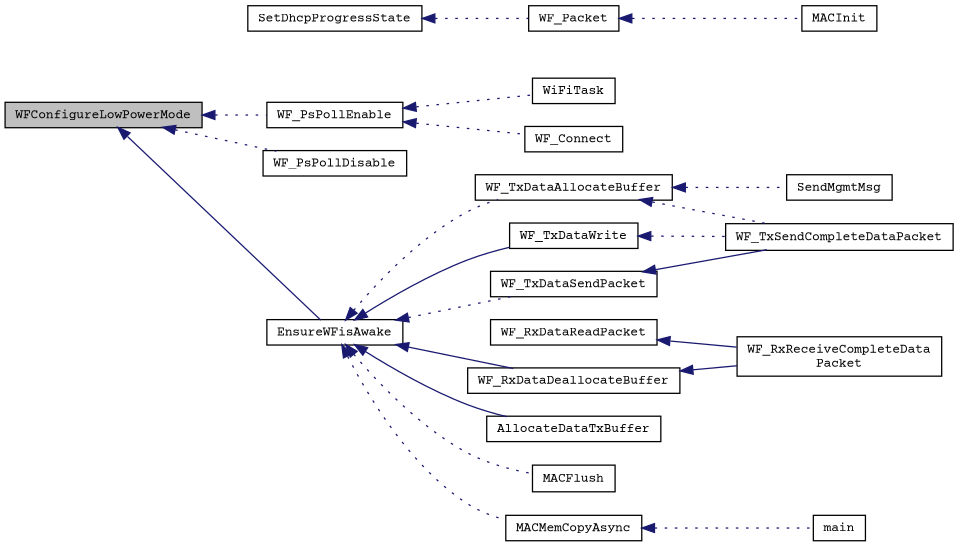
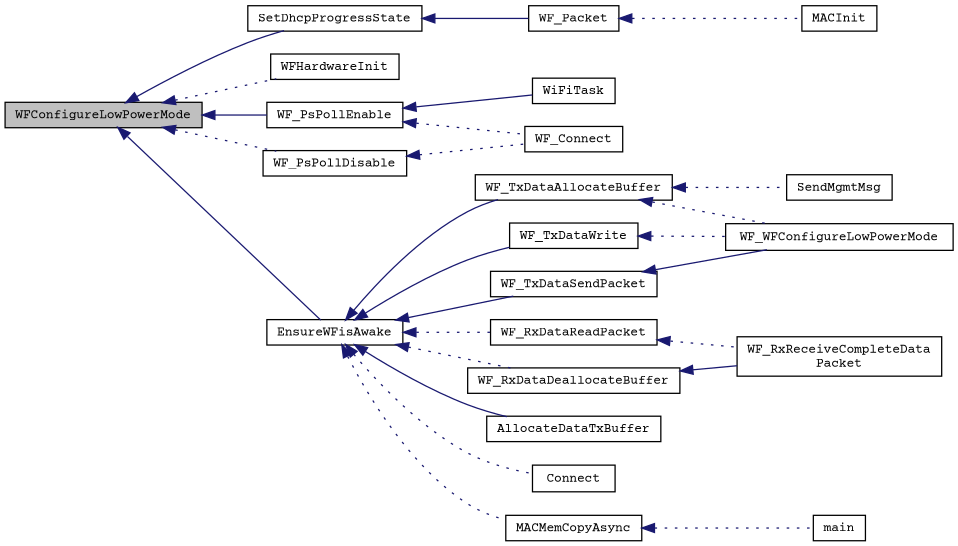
(482, 18) -> (482, 18)
none -> (209, 60)
none -> (335, 67)
(474, 101) -> (474, 101)
(241, 115) -> (241, 115)
none -> (472, 149)
(839, 237) -> (839, 237)
(419, 245) -> (419, 245)
(461, 307) -> (461, 307)
none -> (453, 332)
(704, 344) -> (704, 344)
(461, 358) -> (461, 358)
(574, 478) -> (574, 478)
